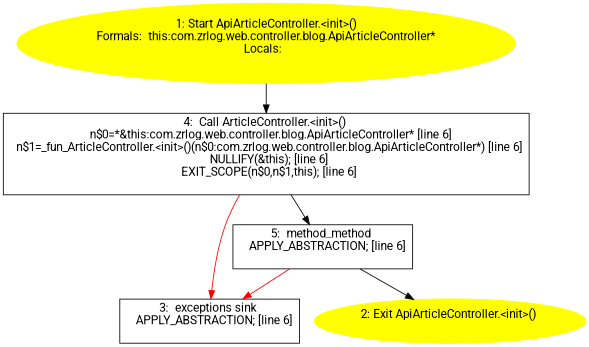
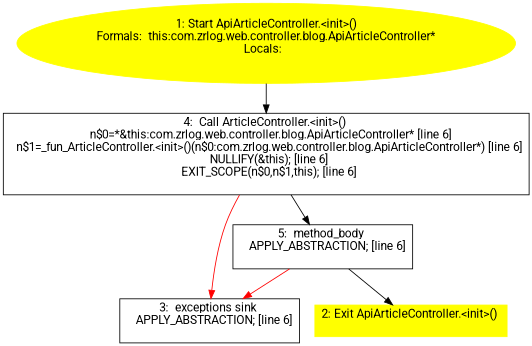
(323, 247) -> (323, 247)
(450, 321) -> (411, 321)
